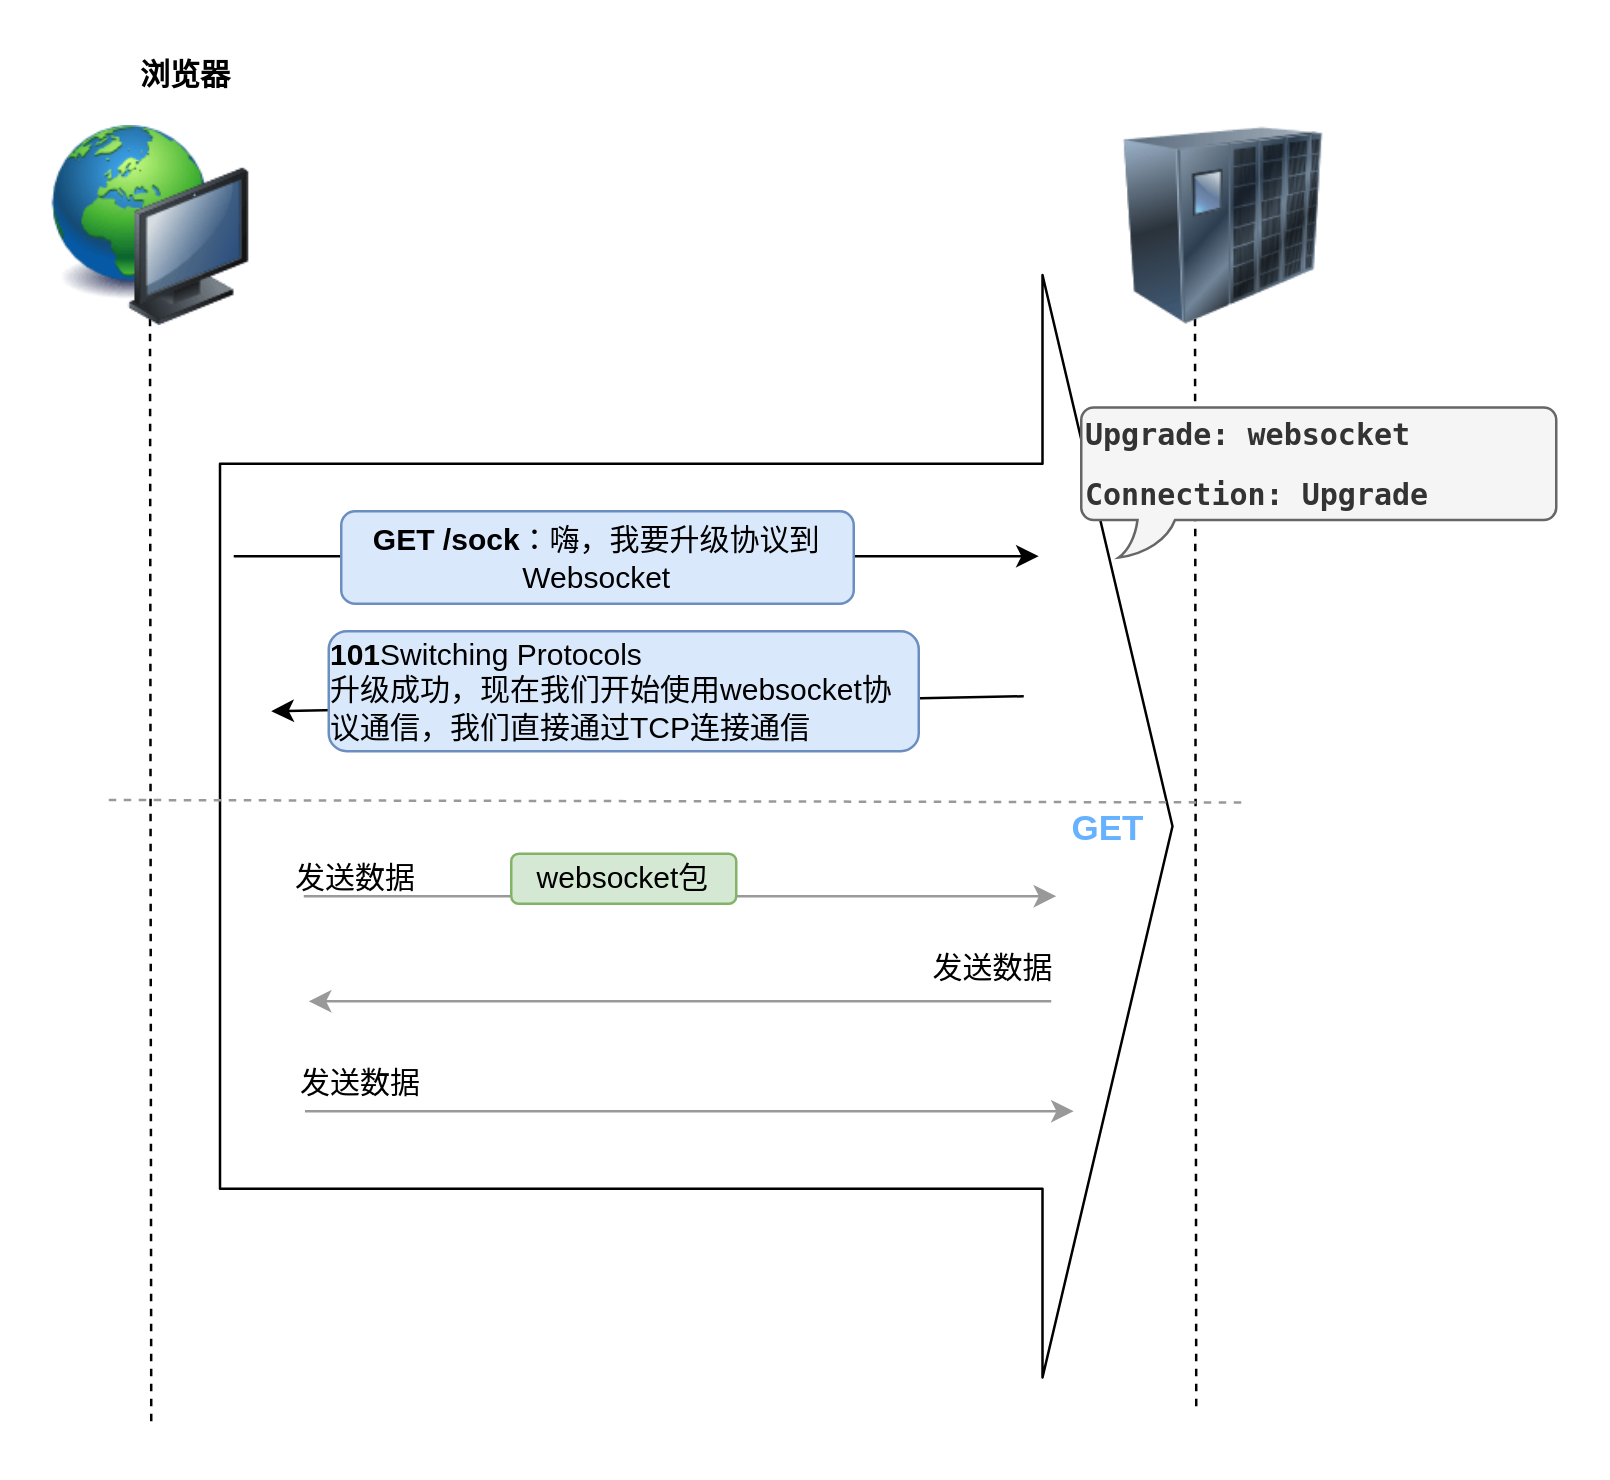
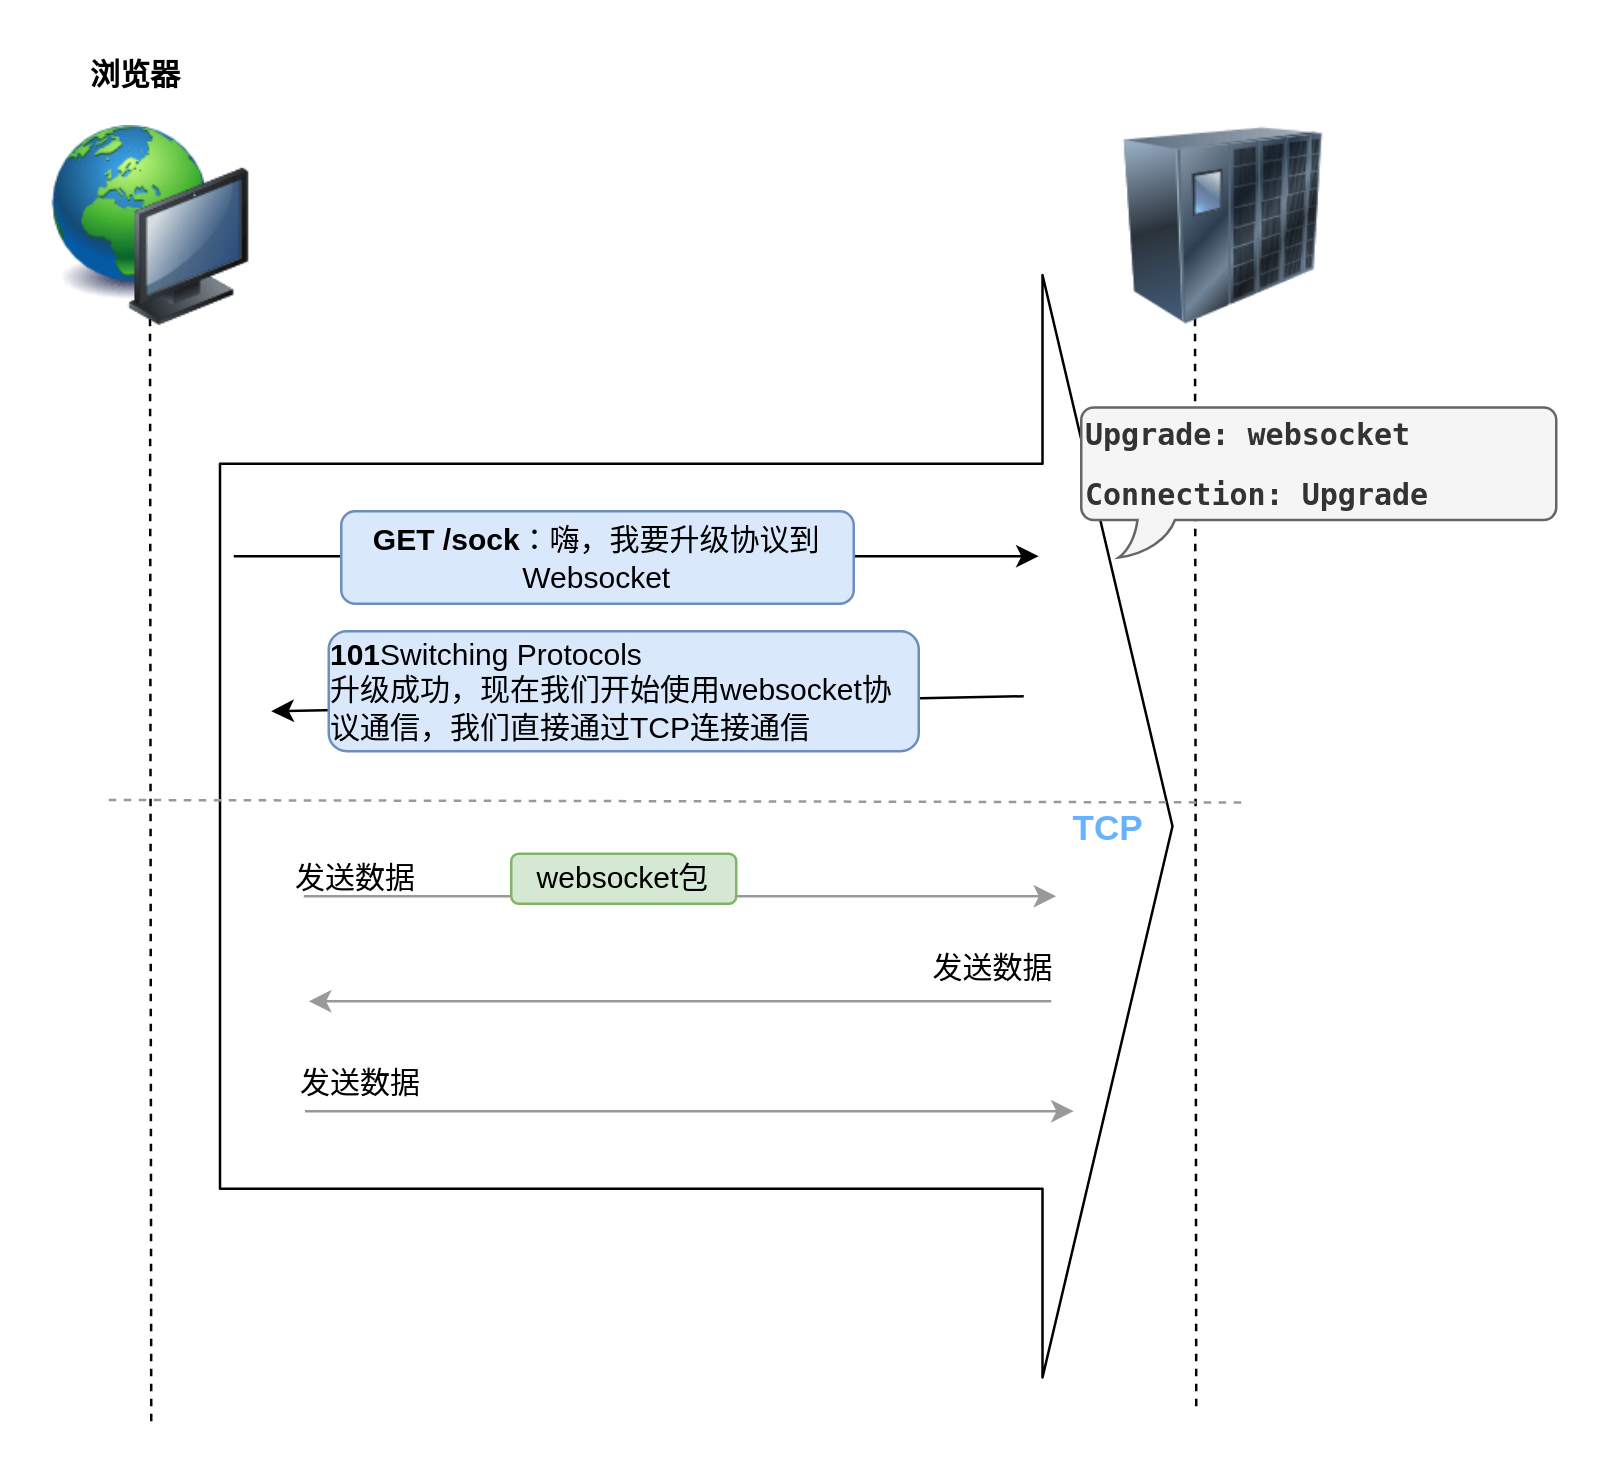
(186, 76) -> (136, 76)
(1109, 829) -> (1109, 829)
